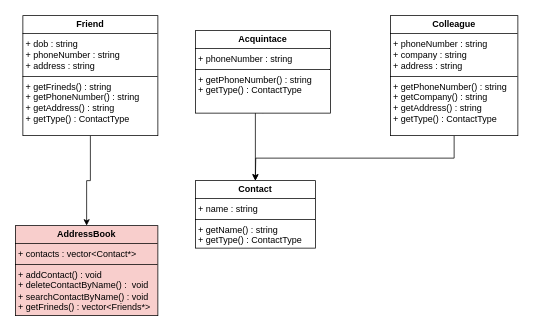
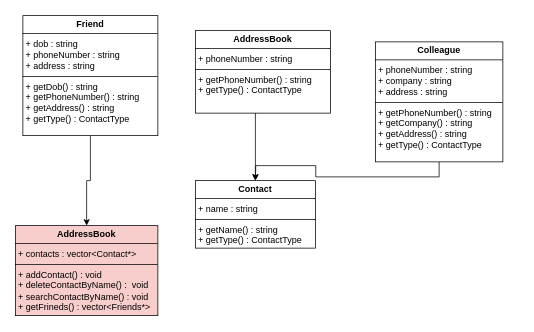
(258, 52) -> (258, 52)
(85, 59) -> (85, 59)
(454, 75) -> (439, 102)
